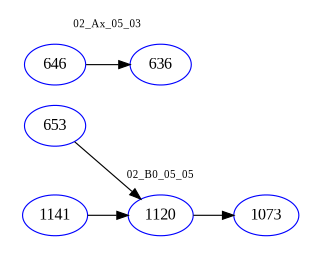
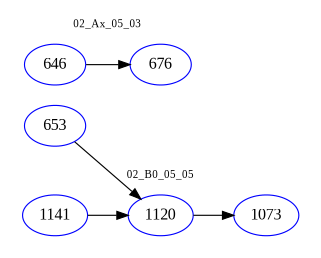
(161, 65) -> (161, 65)
